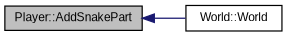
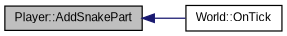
(234, 18) -> (234, 18)
